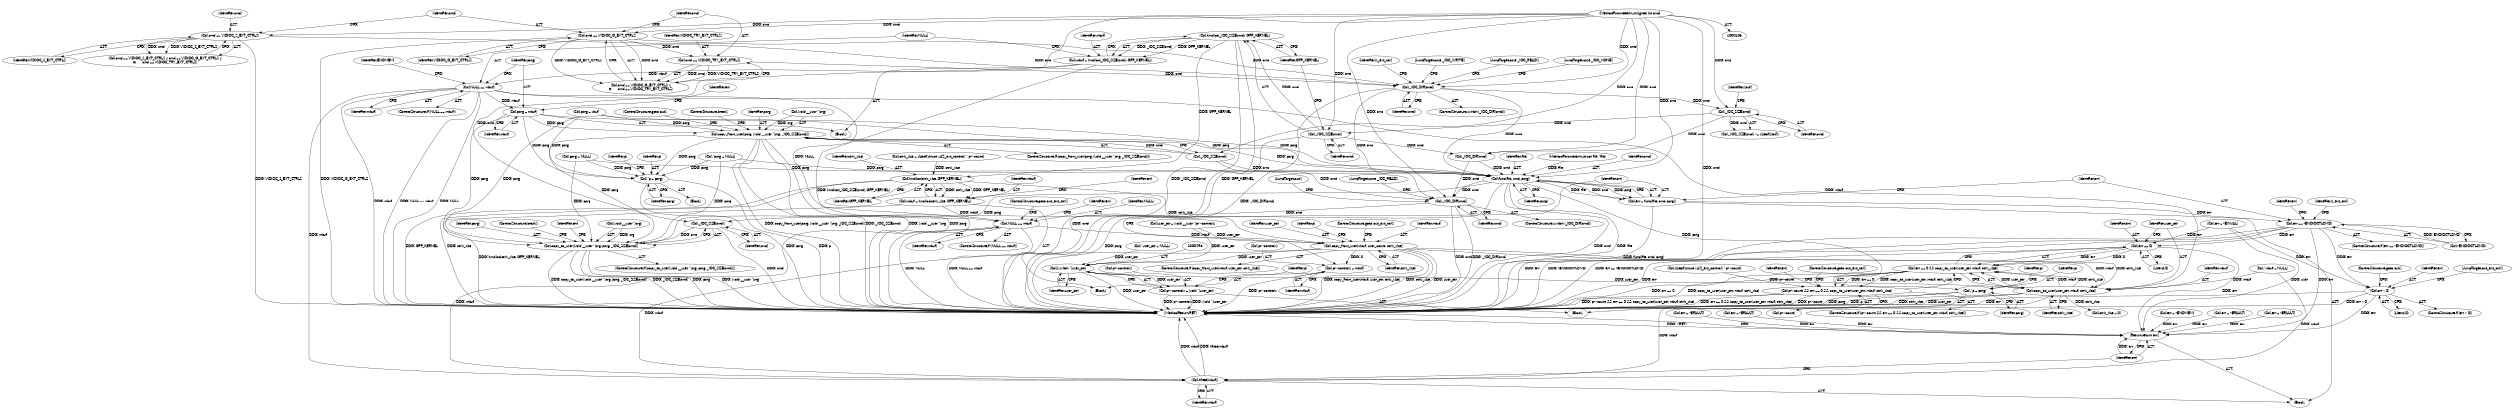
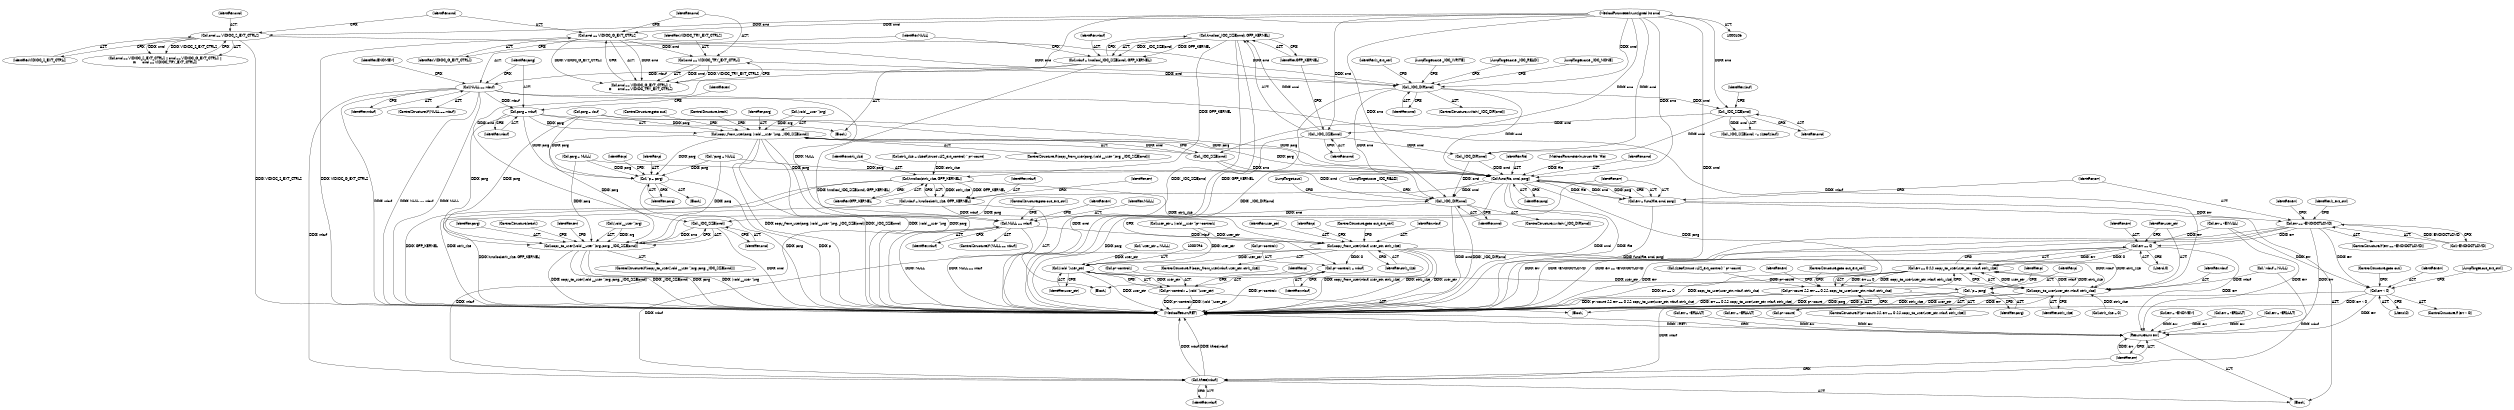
(1364, 246) -> (1364, 246)
(1068, 269) -> (1068, 269)
(2300, 280) -> (2300, 280)
(2076, 304) -> (2101, 301)
